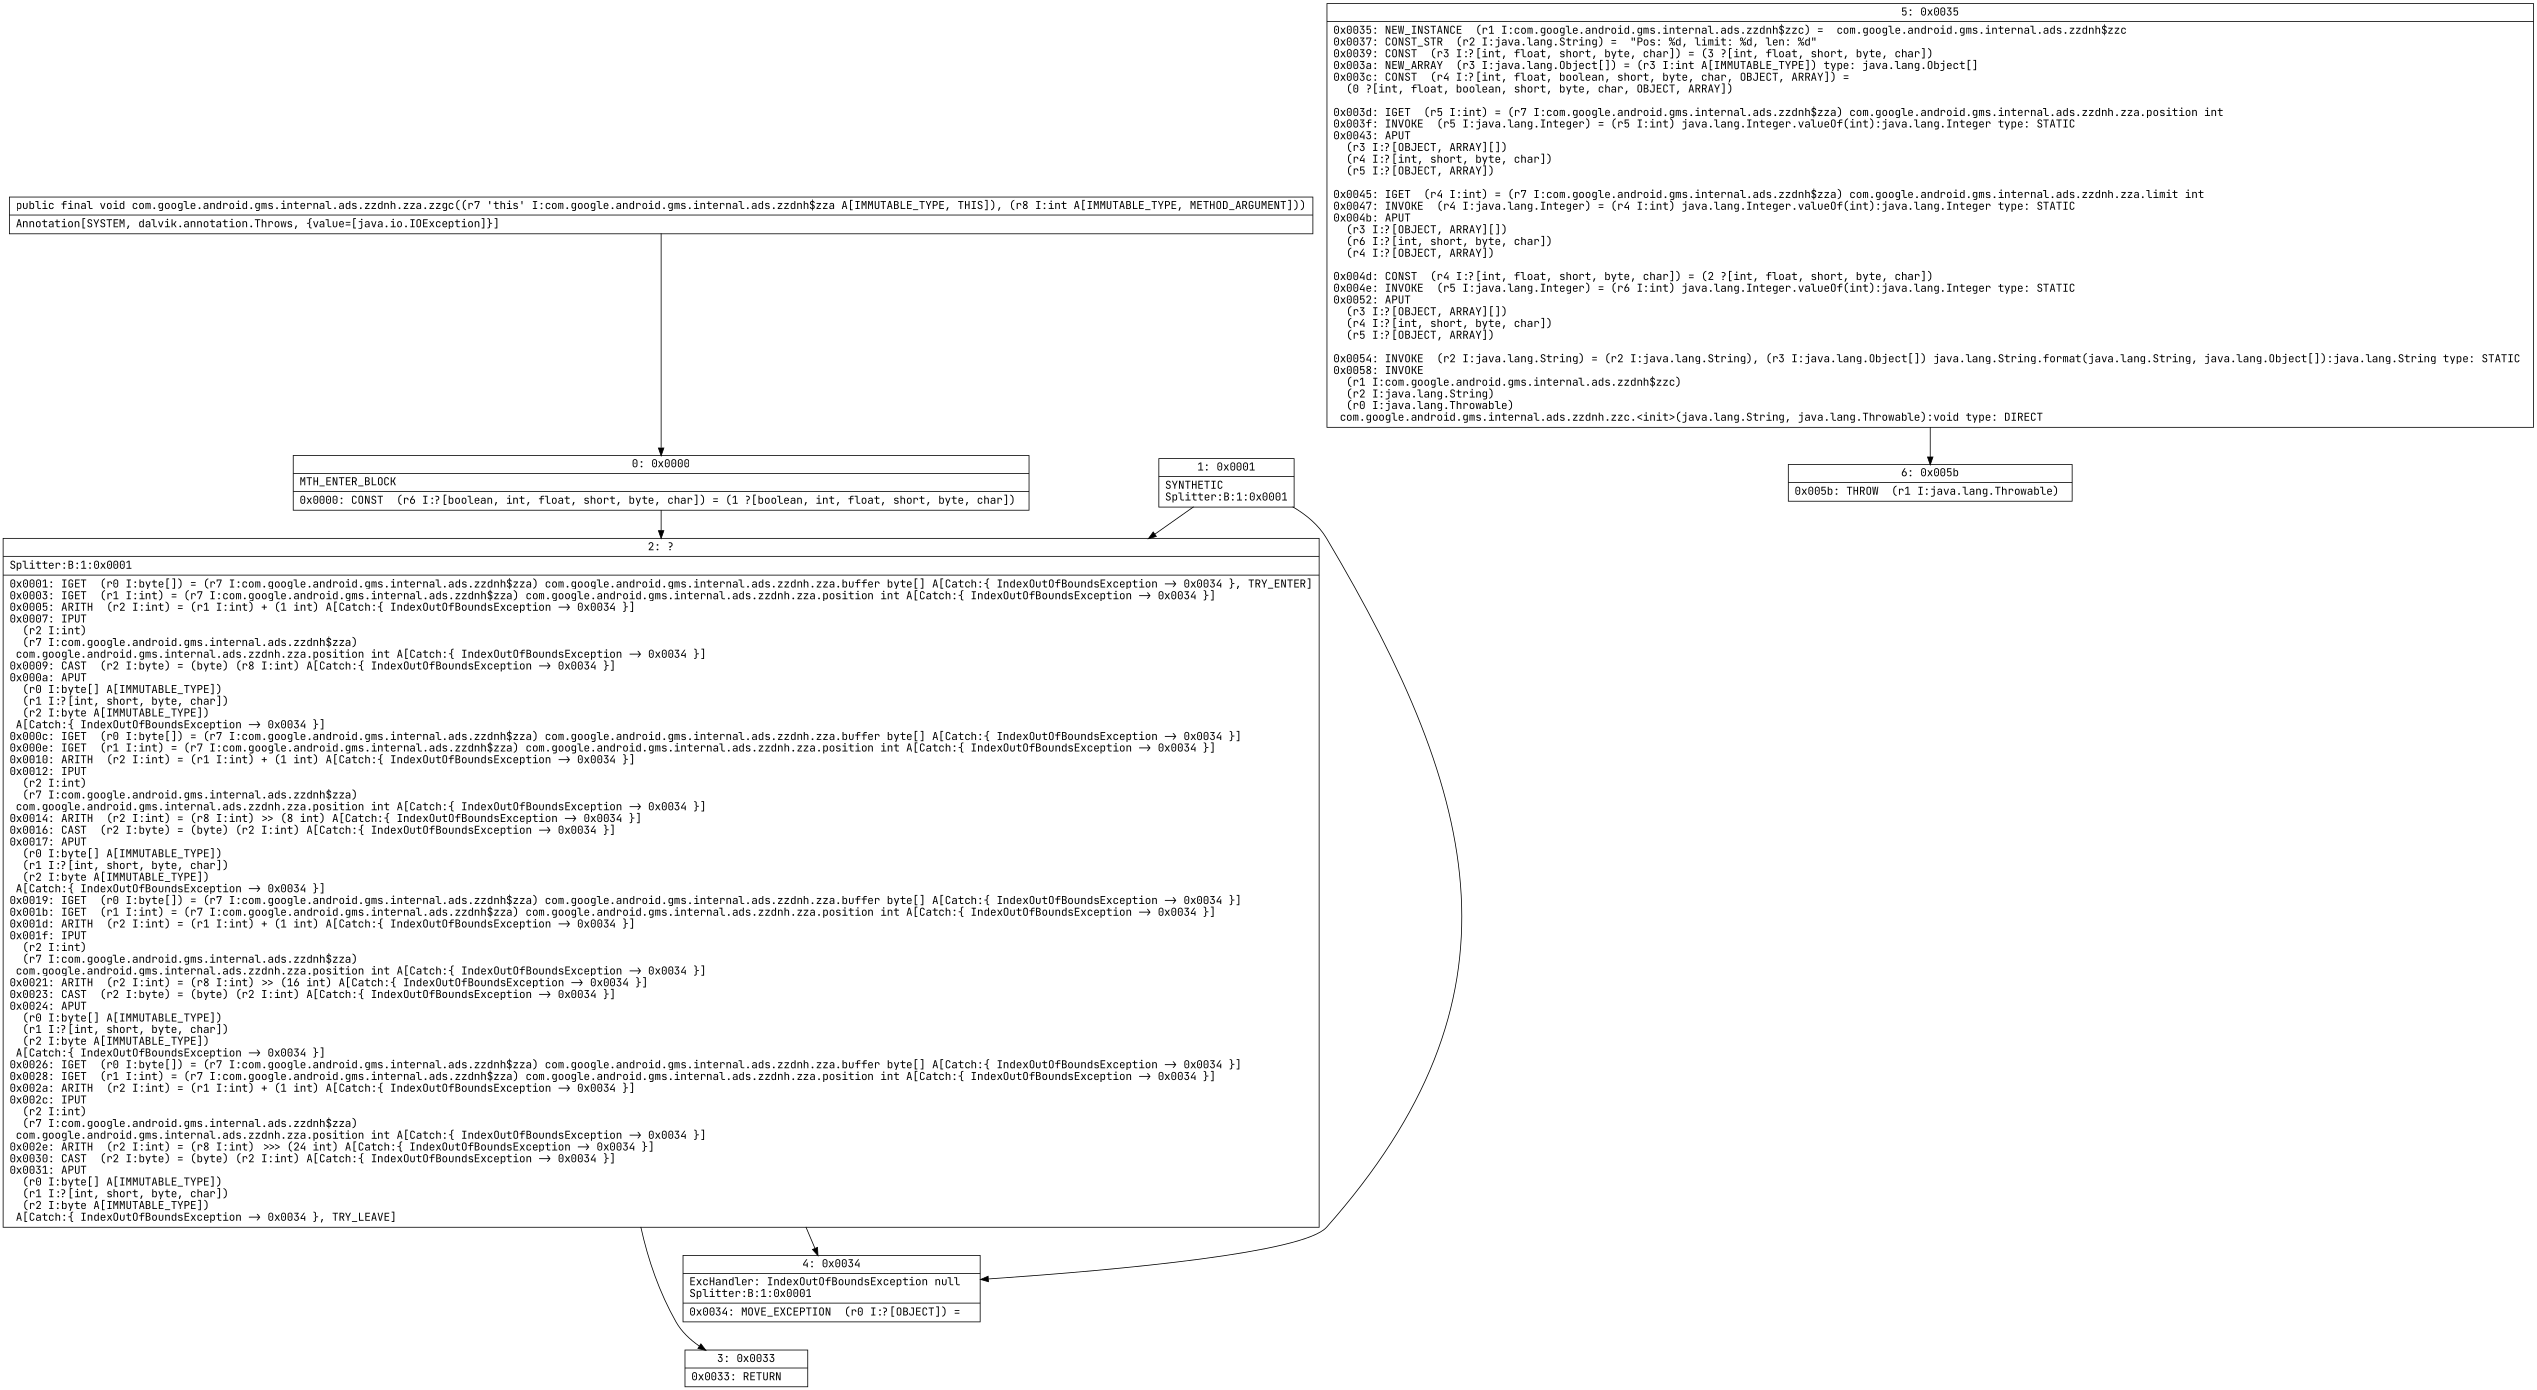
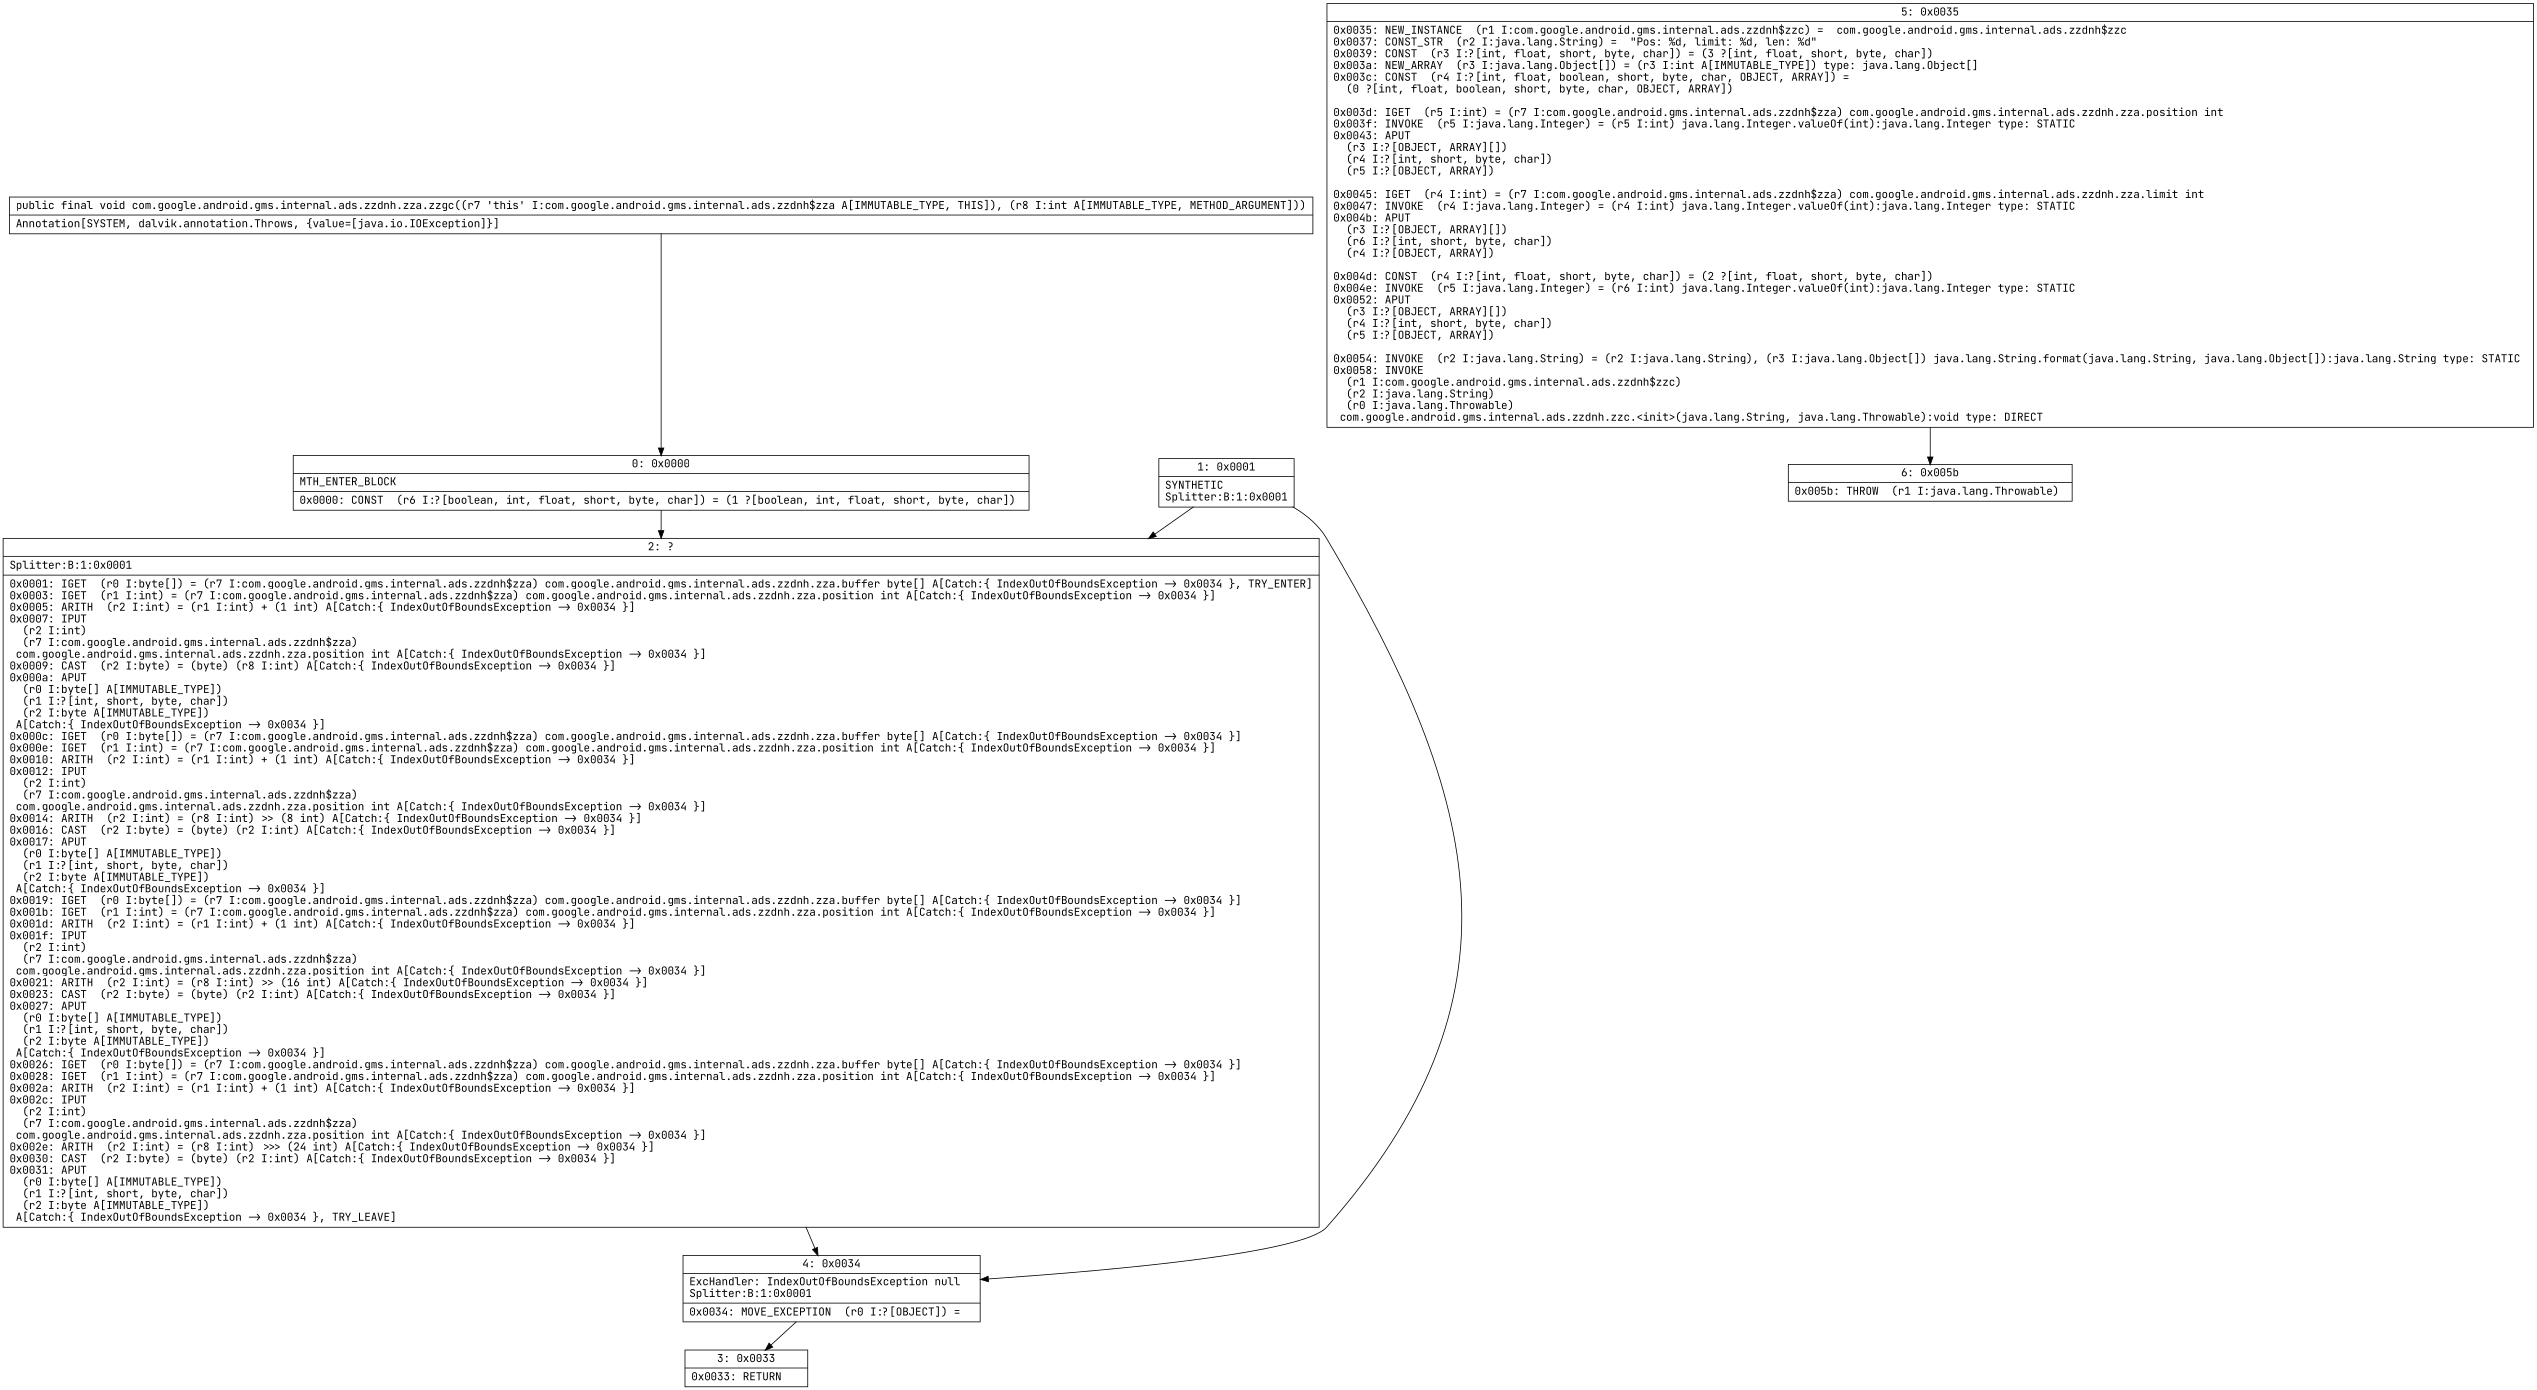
(55, 1006) -> (55, 1006)
(661, 1291) -> (784, 1333)
